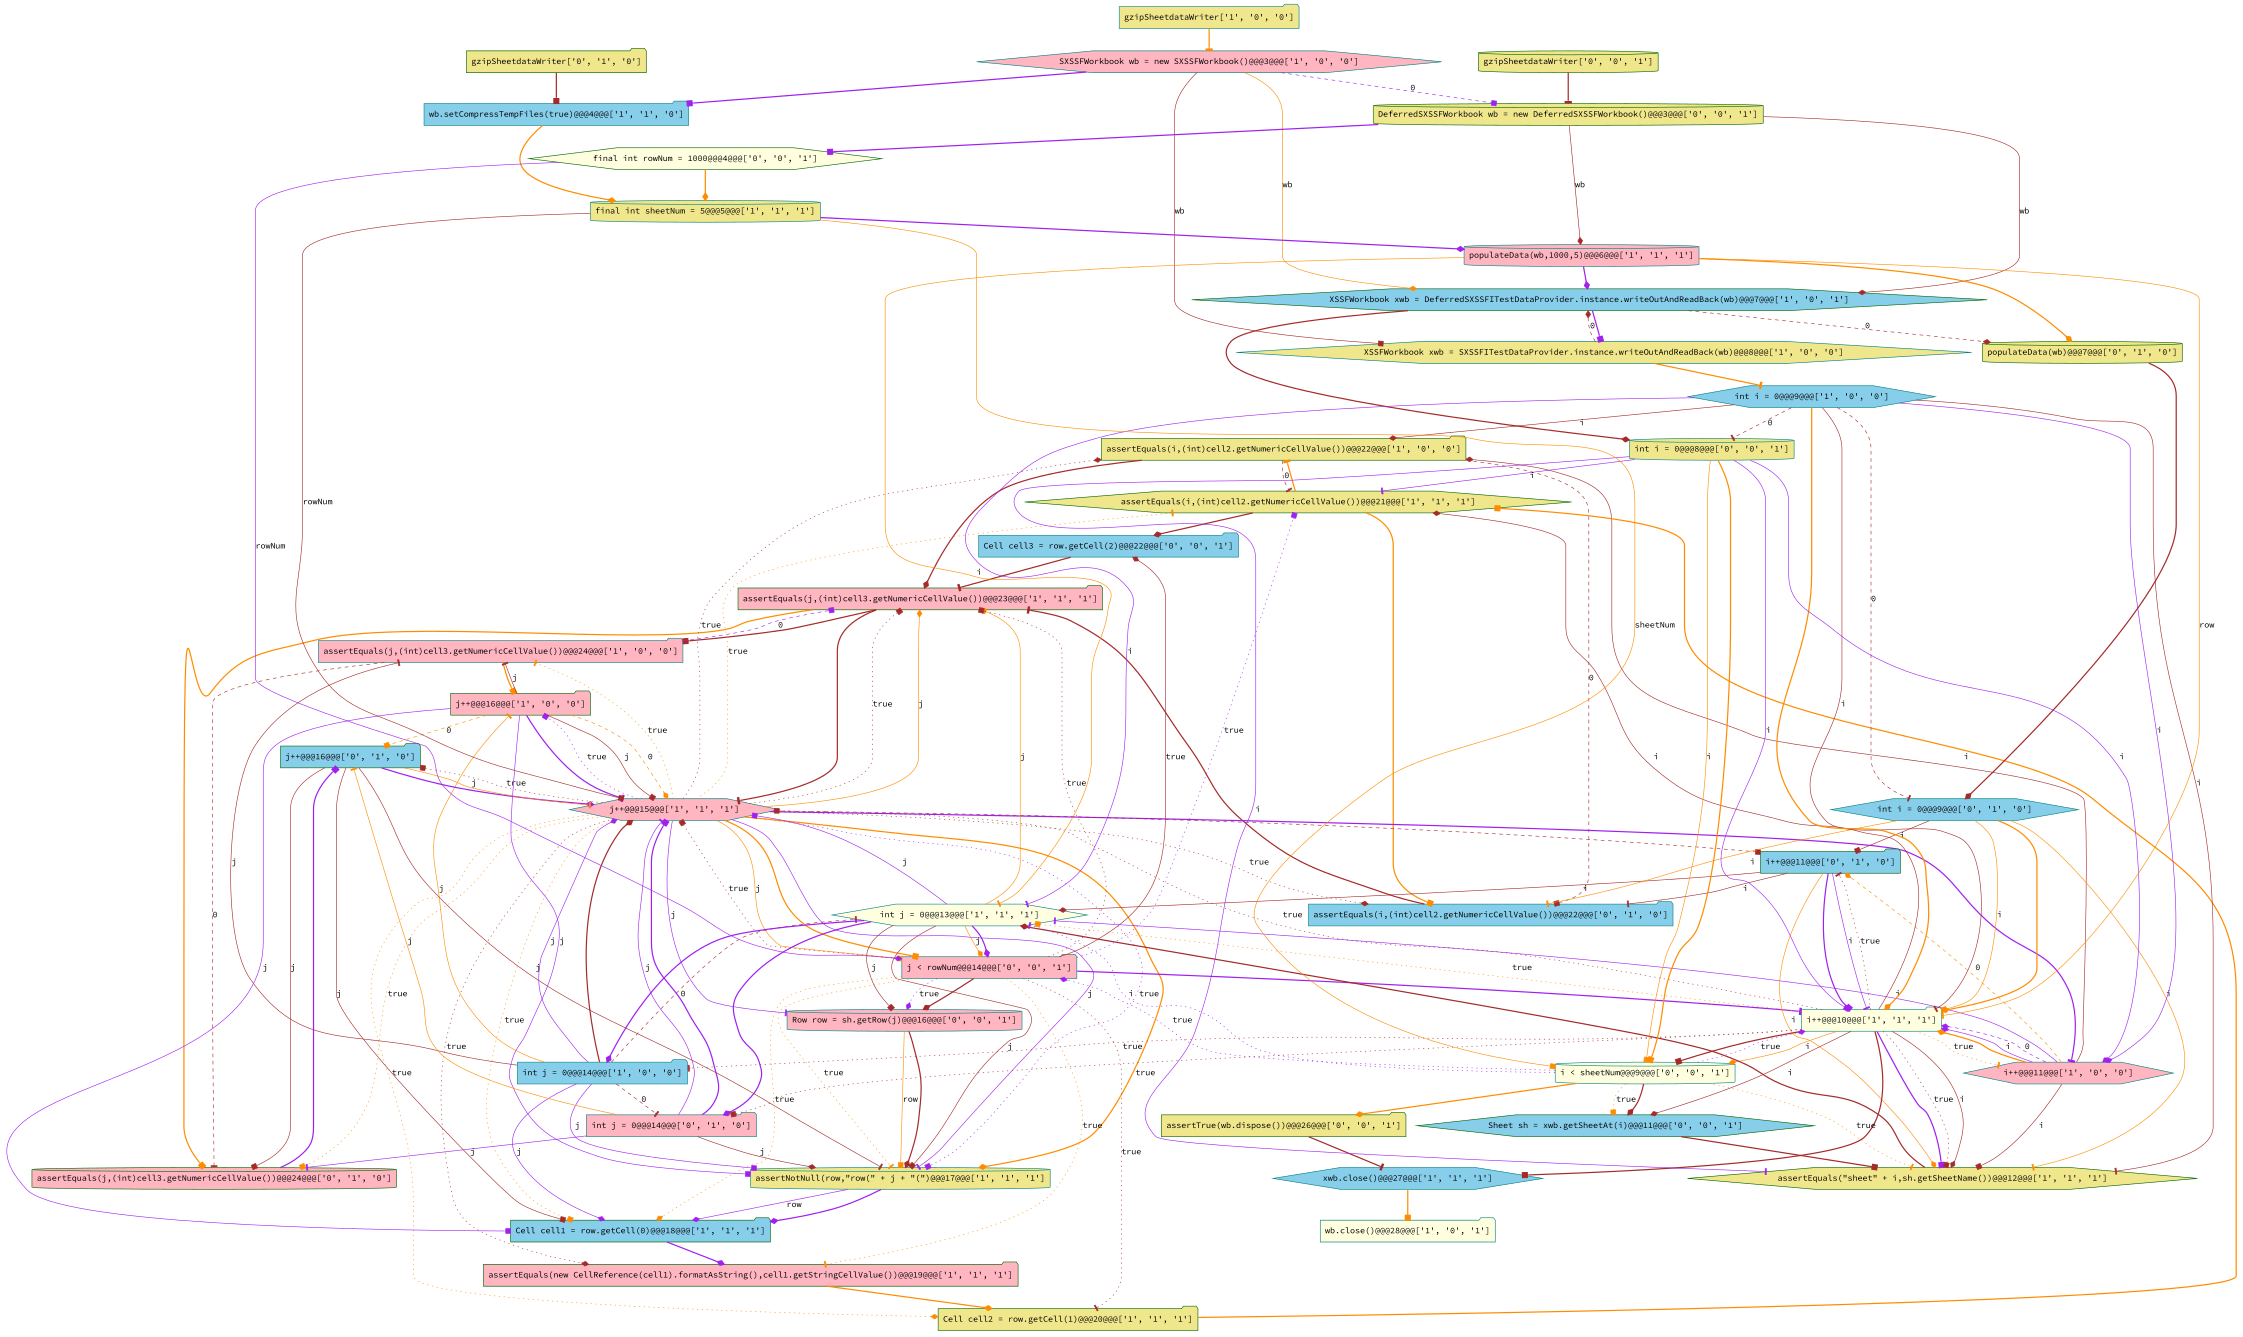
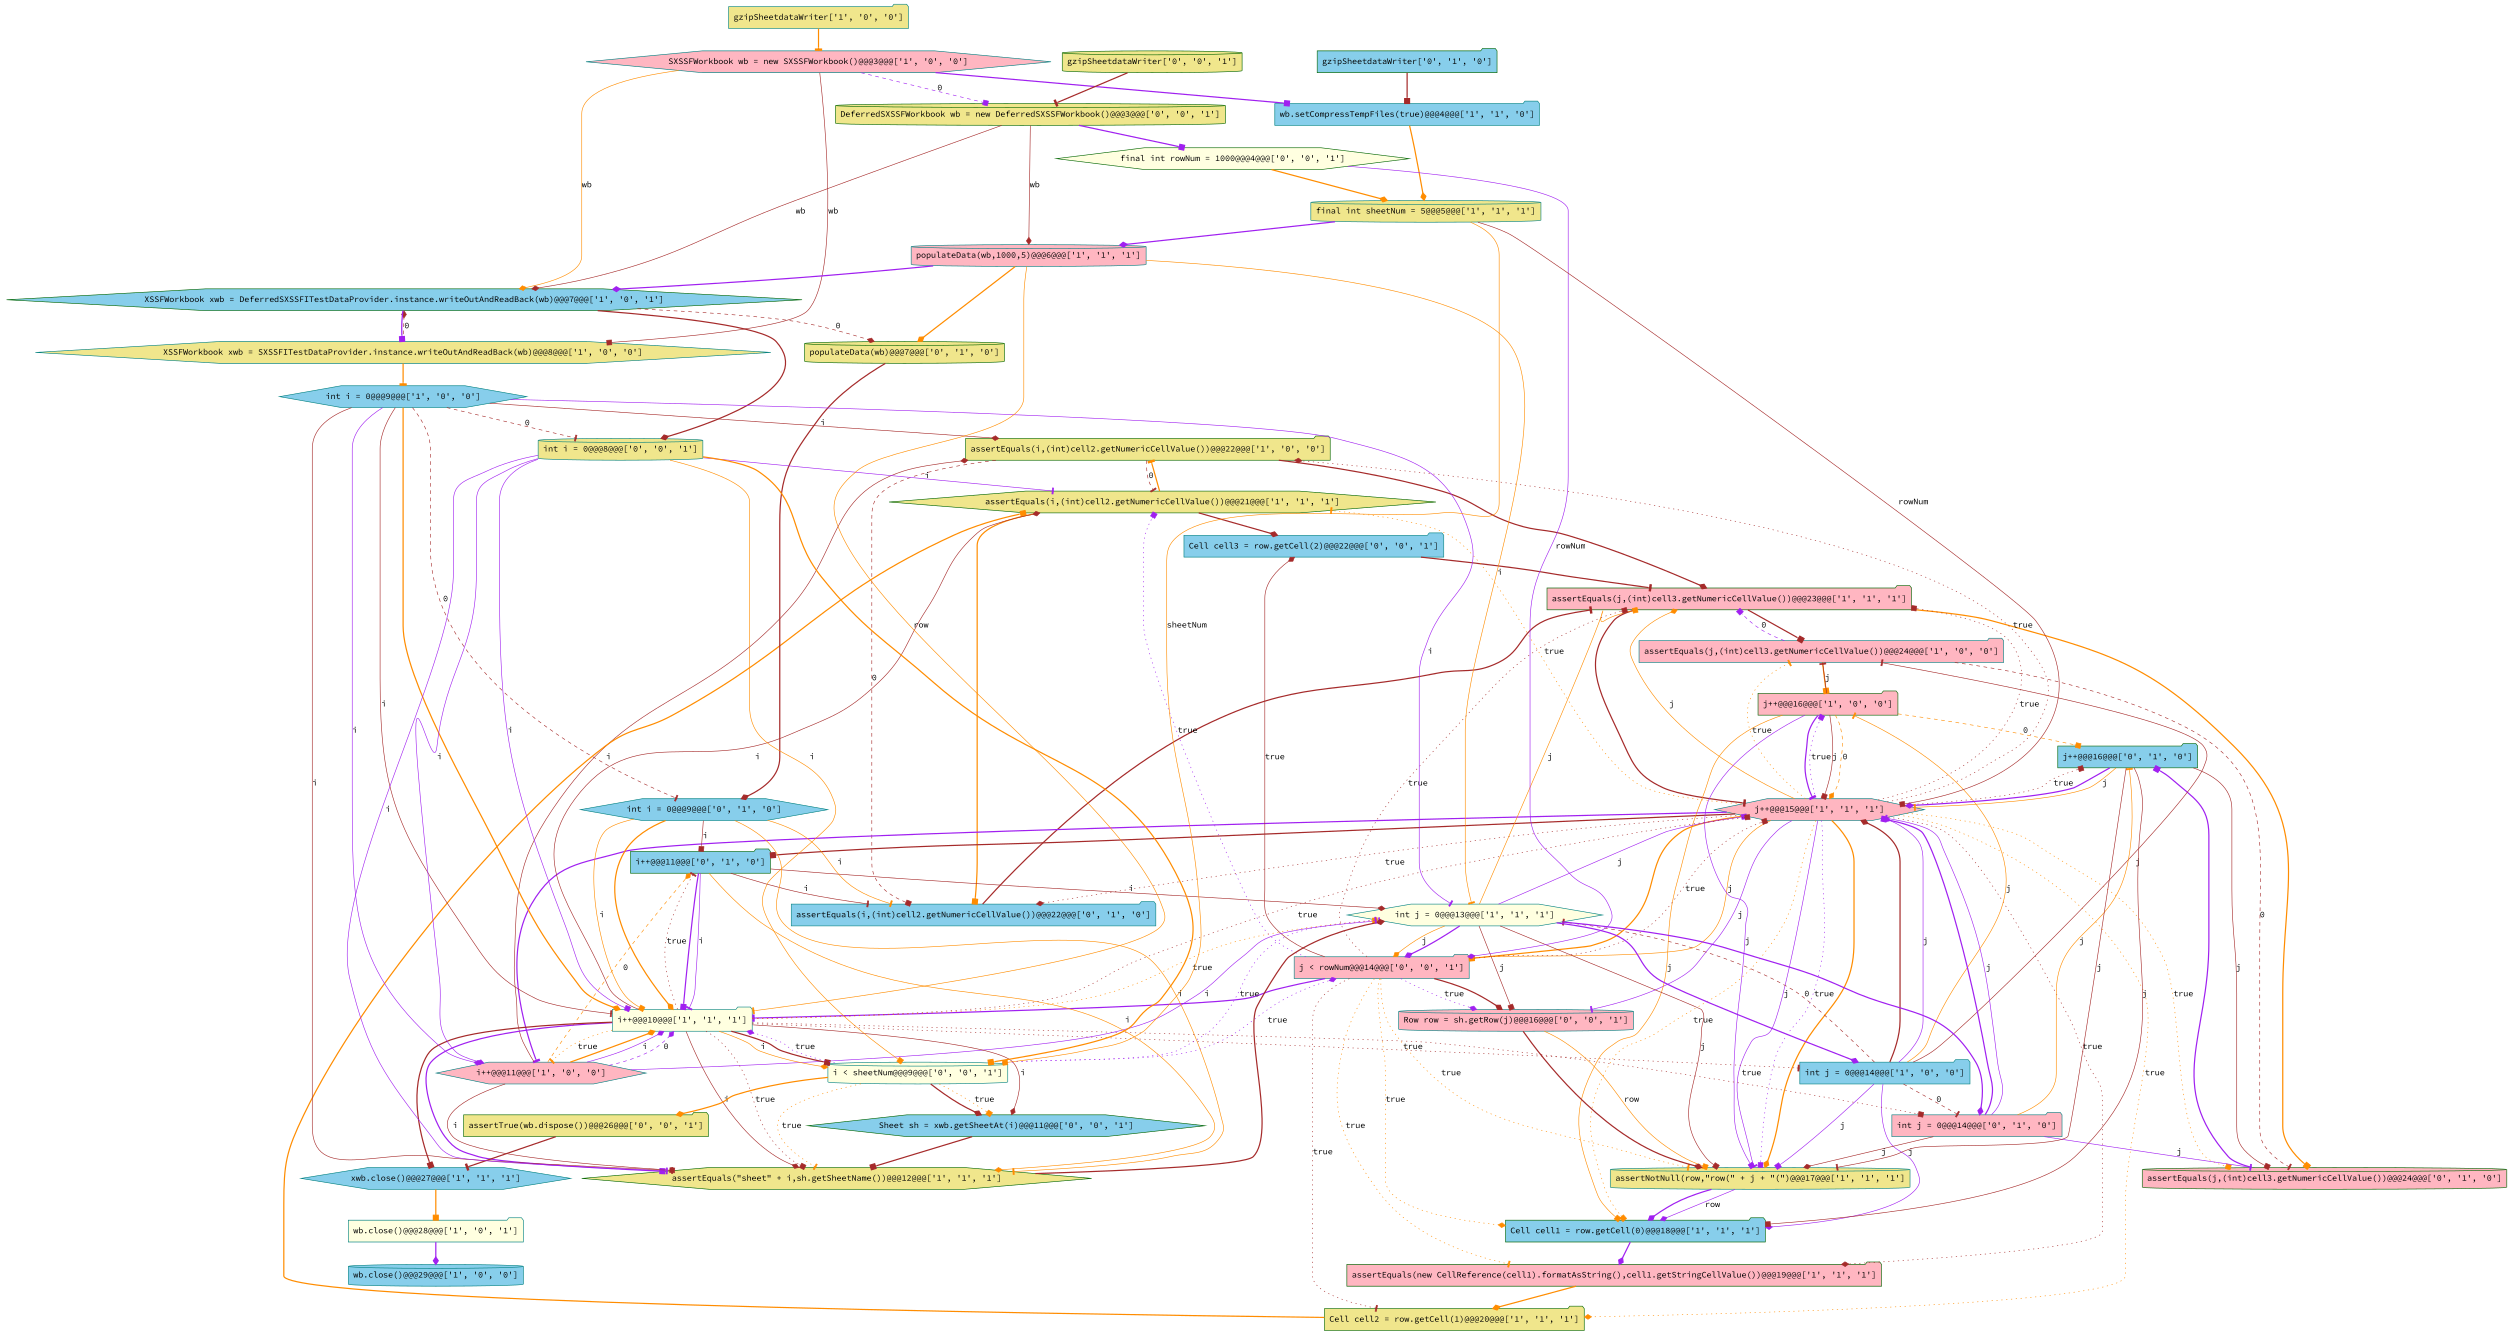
(556, 62) -> (1407, 62)
(1387, 828) -> (1256, 834)
(1131, 994) -> (1250, 994)
(84, 1090) -> (1667, 965)
none -> (436, 1275)
